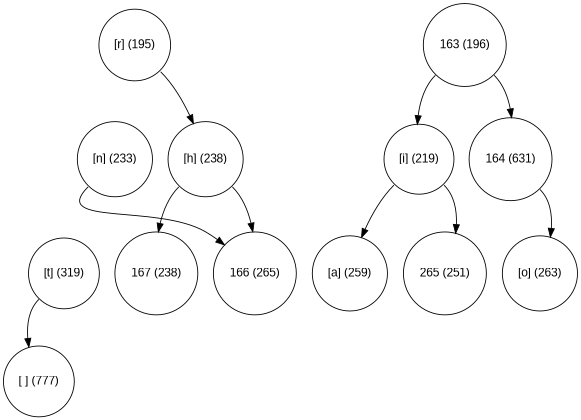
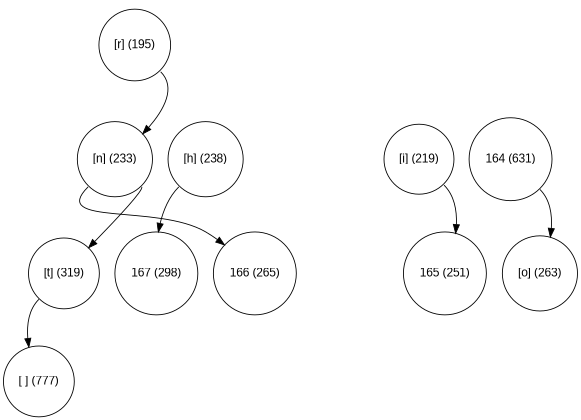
(465, 45) -> none
(177, 92) -> (165, 101)
(244, 204) -> none
none -> (116, 219)
(156, 273) -> (156, 273)
(350, 273) -> none
(445, 273) -> (445, 273)
